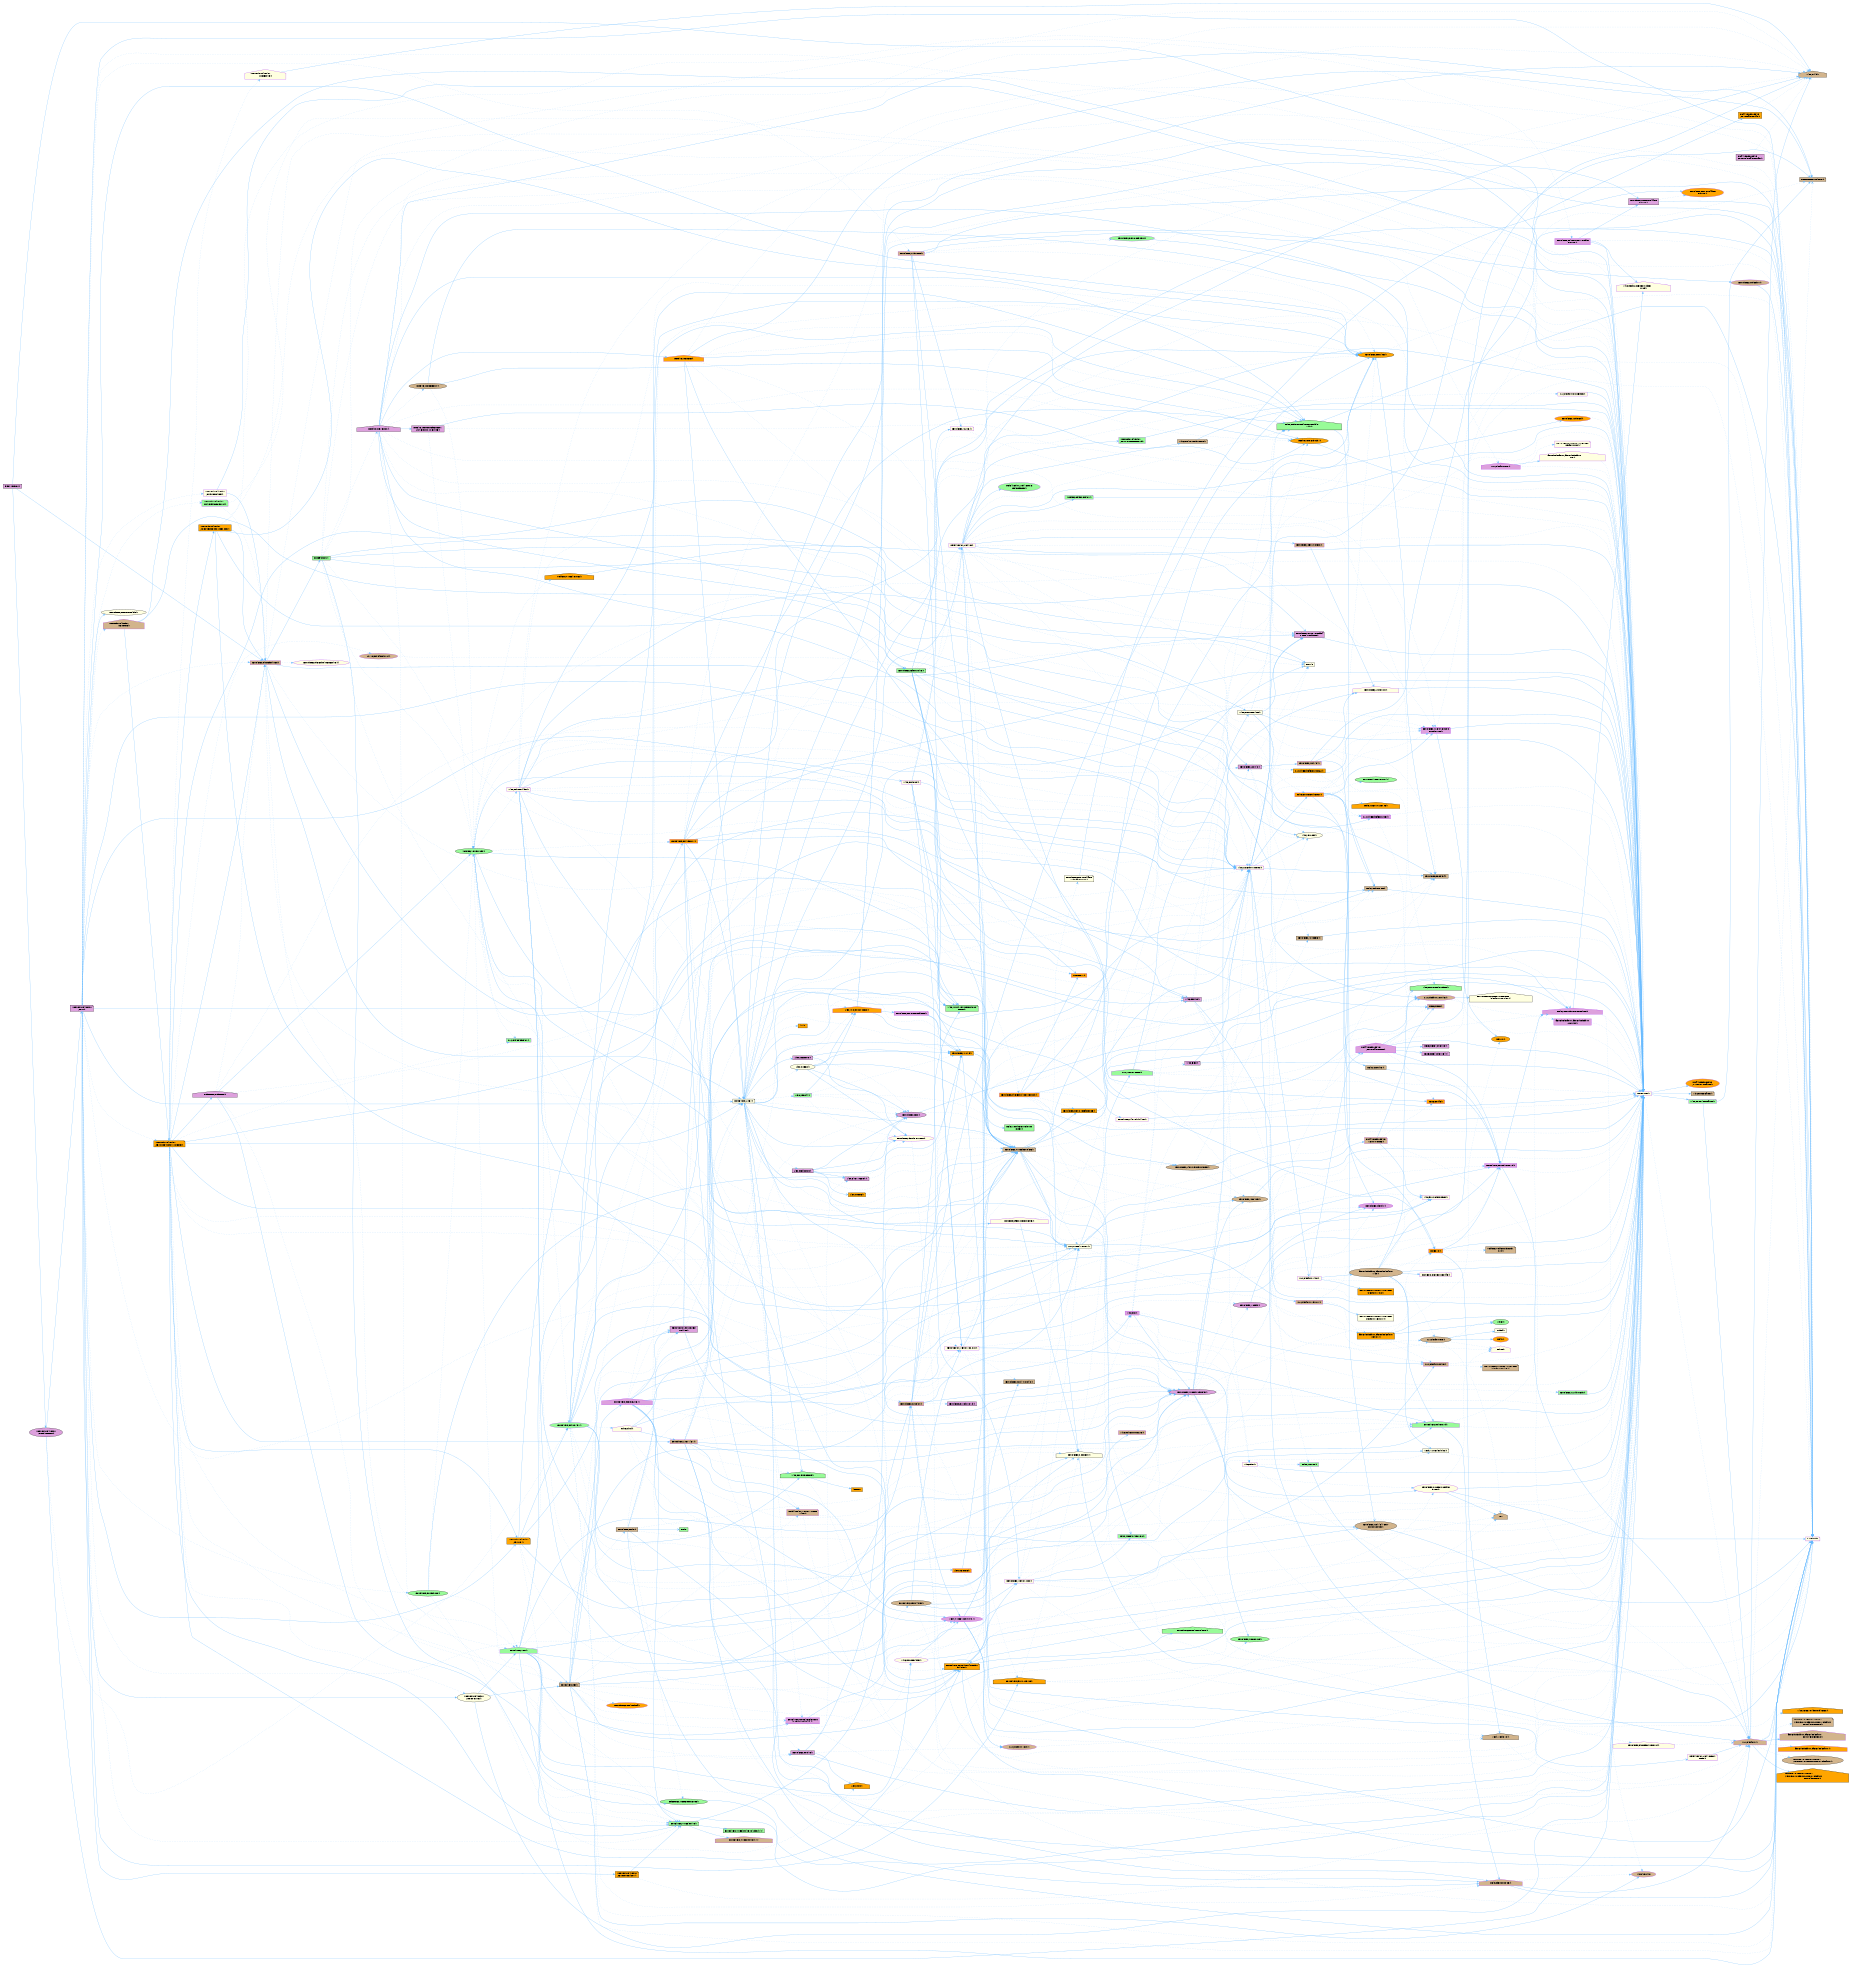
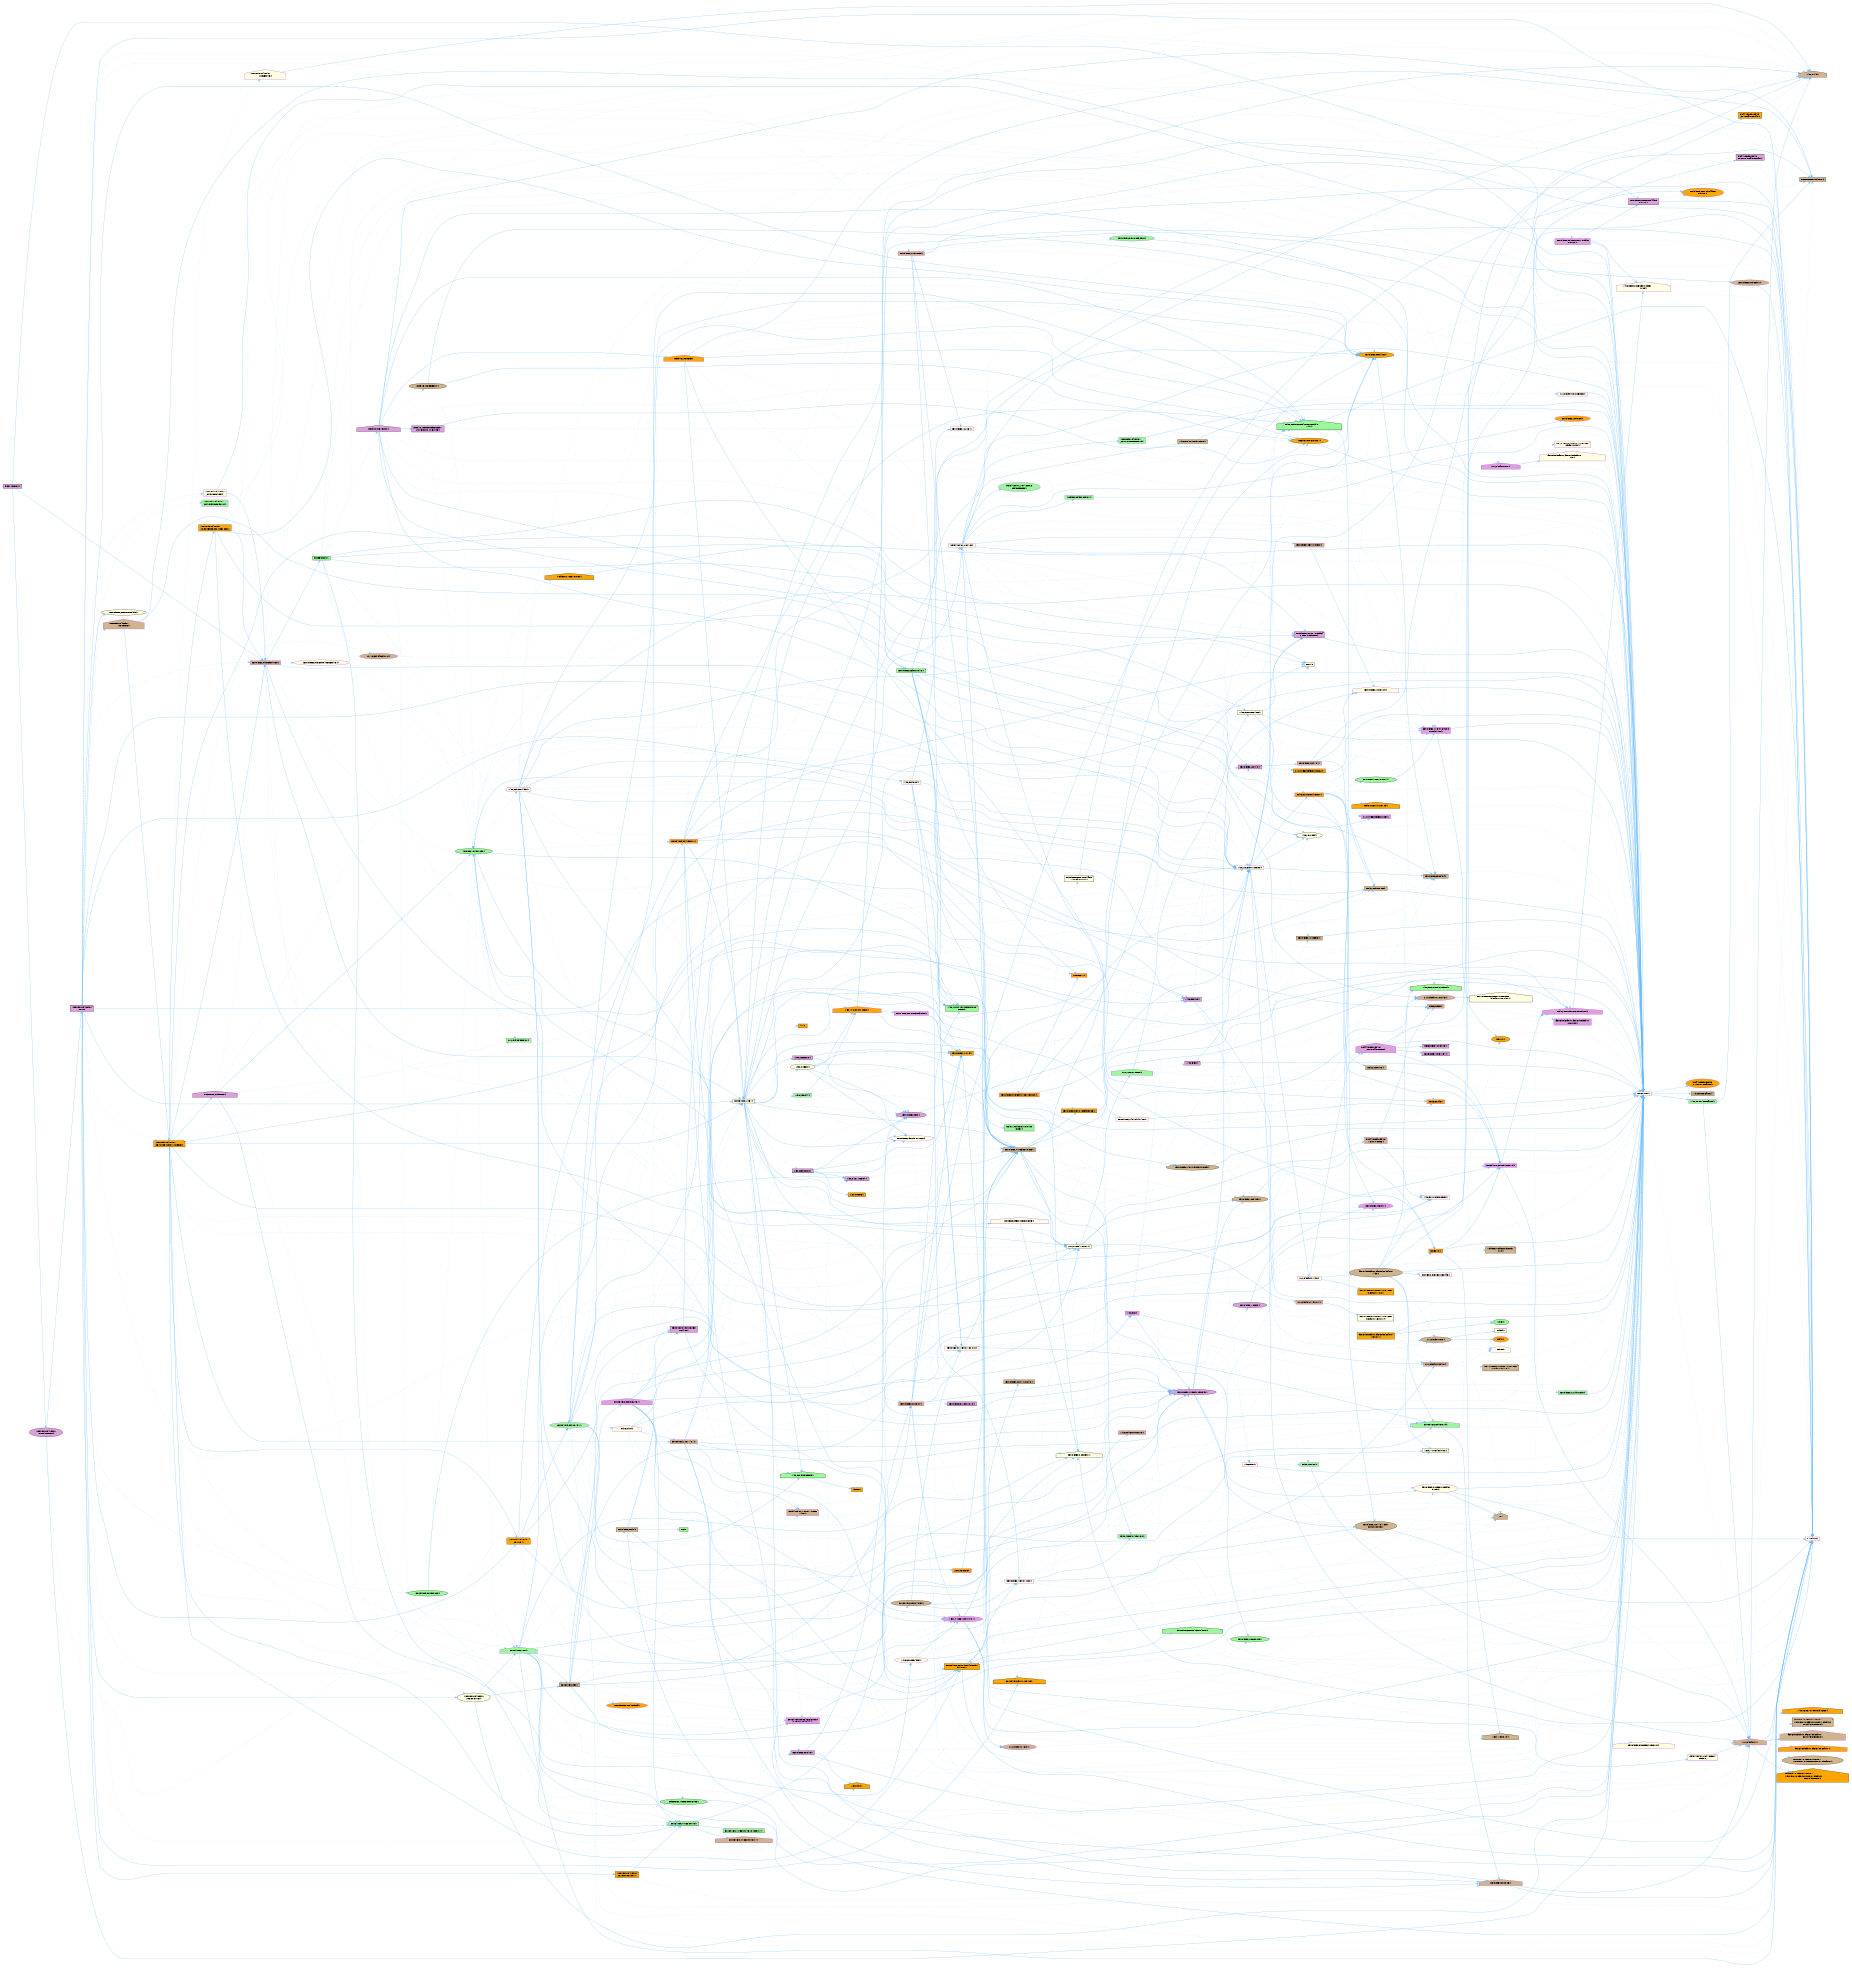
none -> (1522, 380)
(1376, 765) -> (1417, 761)
(1644, 1874) -> none
